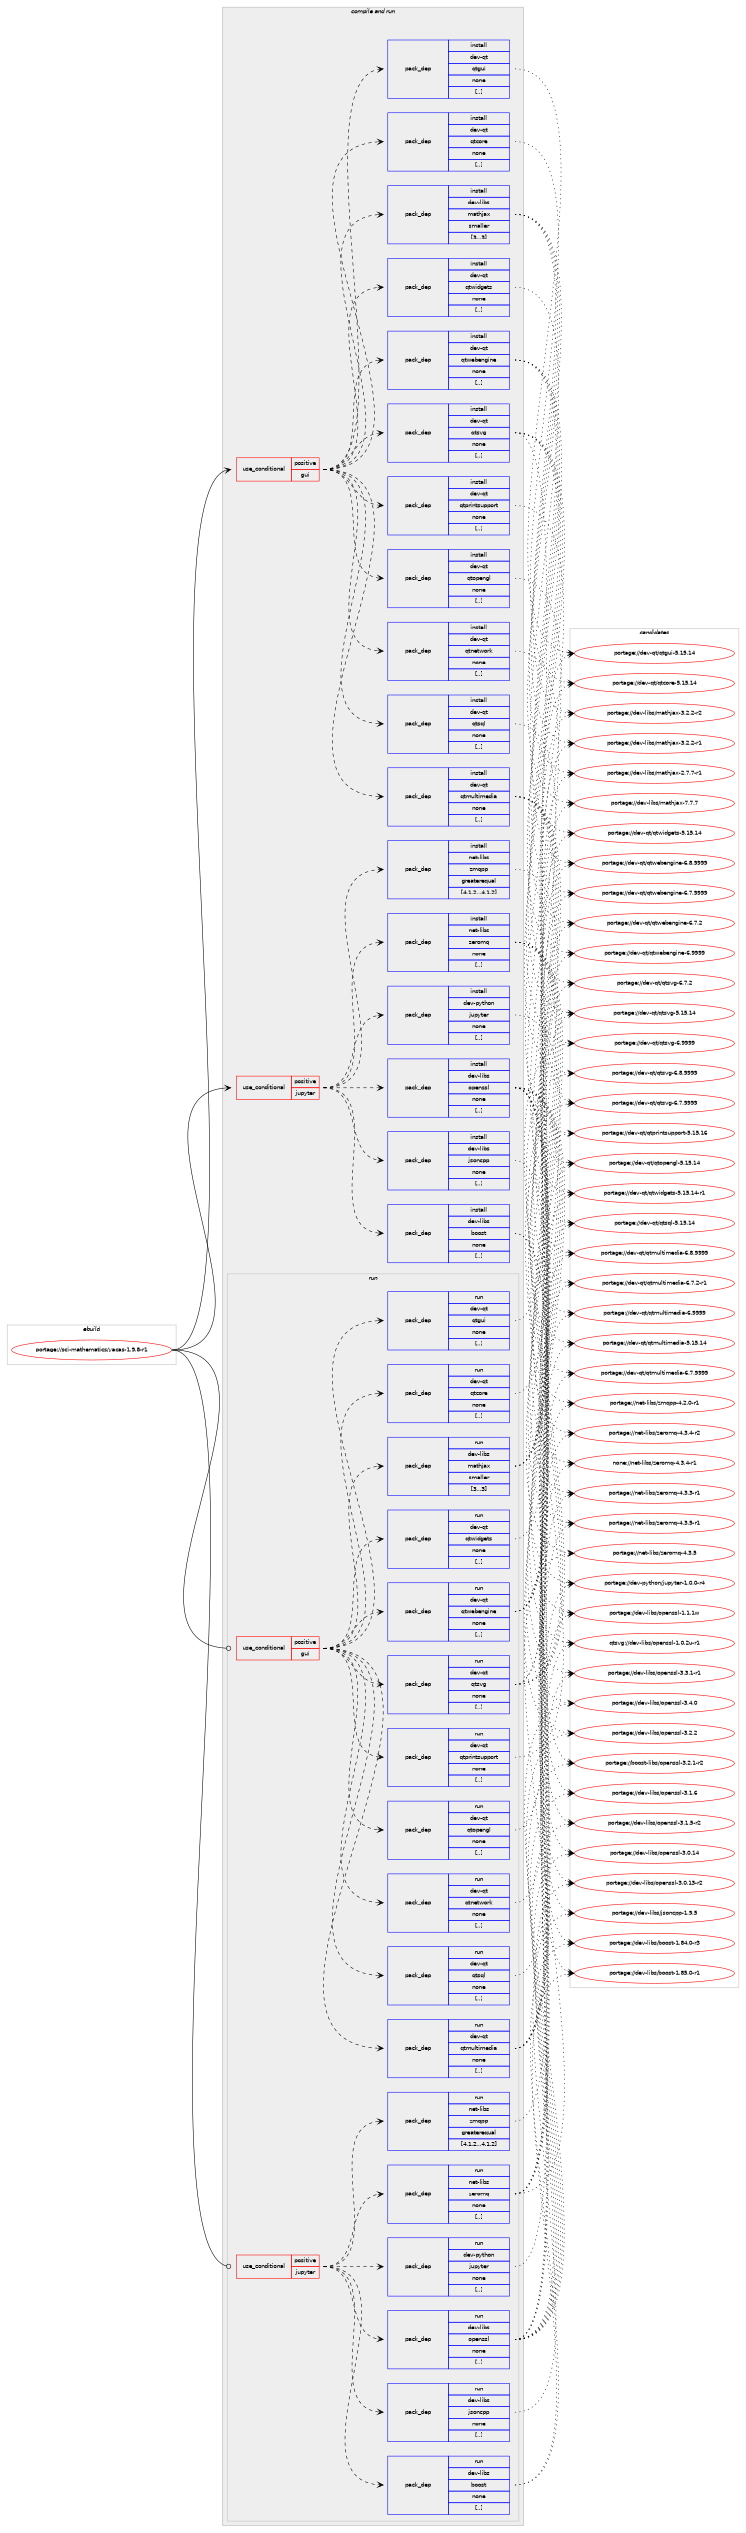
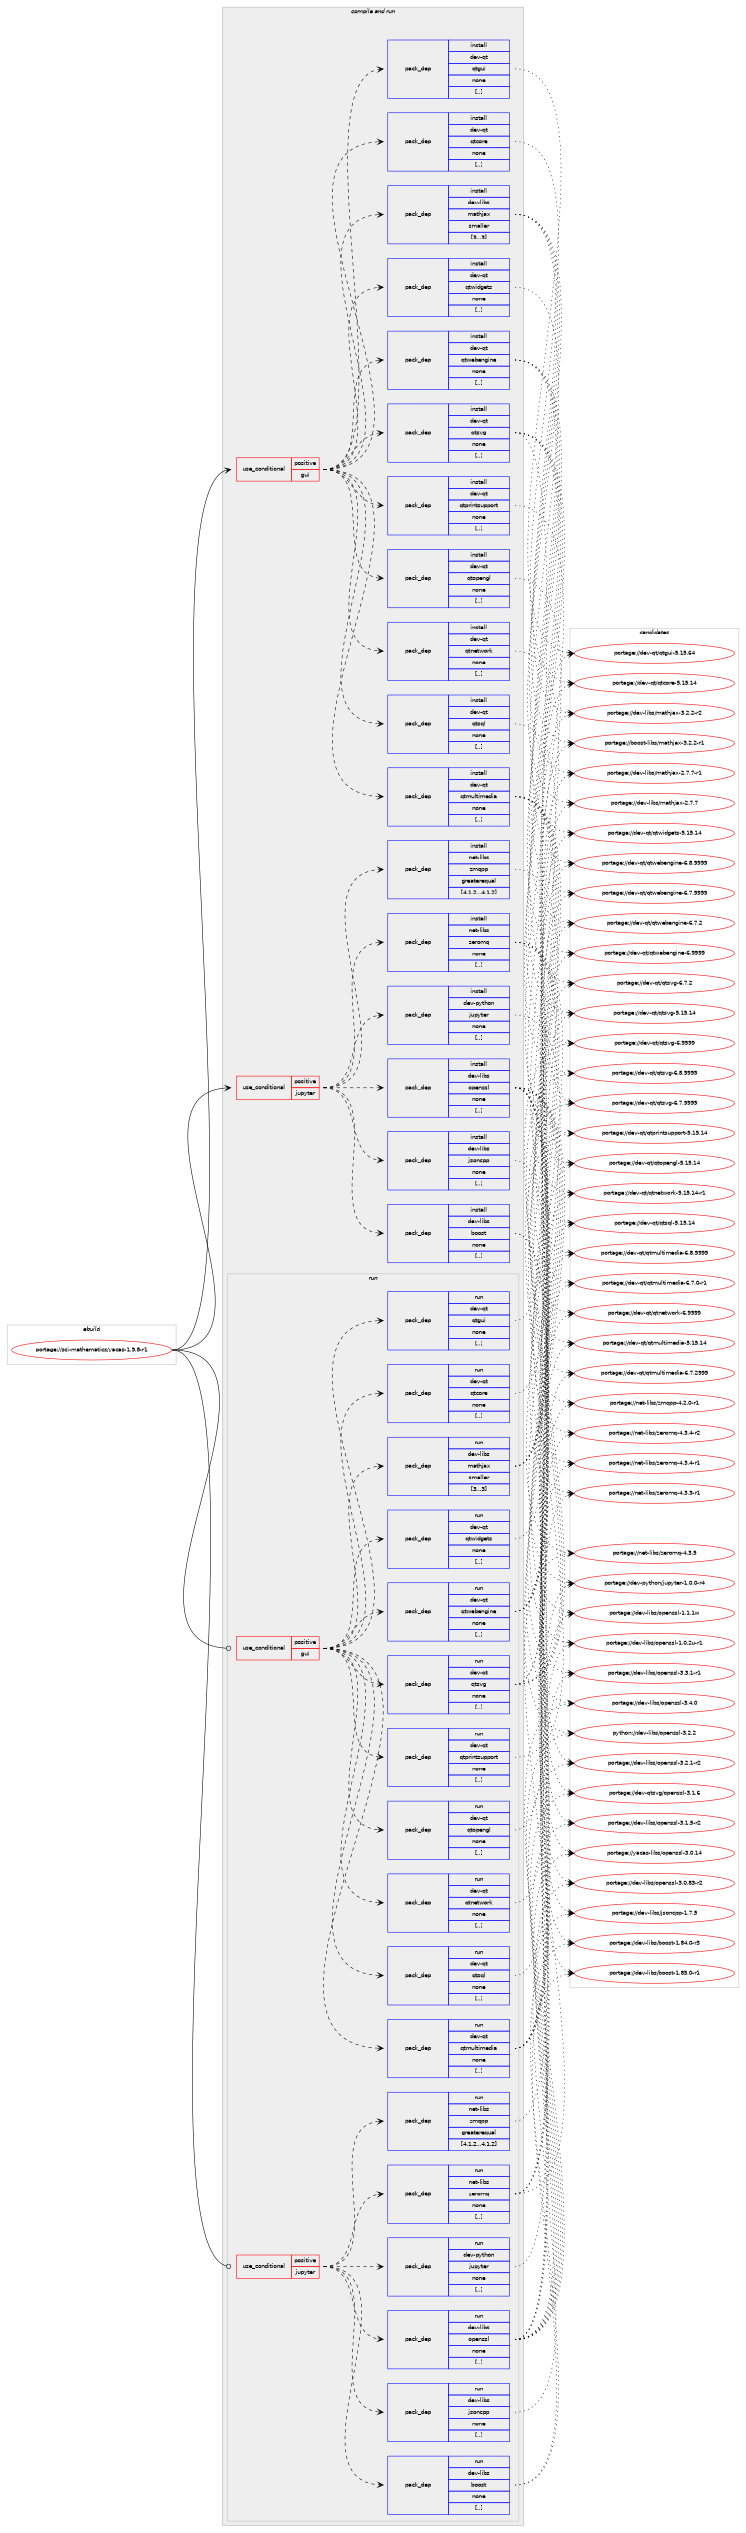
(654, 653) -> (654, 653)
(654, 743) -> (654, 743)
(654, 803) -> (654, 803)
(654, 1133) -> (654, 1133)
(654, 1193) -> (654, 1193)
(654, 1283) -> (654, 1283)
(654, 1313) -> (654, 1313)
(654, 1373) -> (654, 1373)
(654, 1463) -> (654, 1463)
(654, 1523) -> none
(654, 1643) -> (654, 1643)
(654, 1733) -> (654, 1733)
(654, 1763) -> (654, 1763)
(654, 1793) -> (654, 1793)
(654, 1853) -> (654, 1853)
(654, 1883) -> (654, 1883)
(654, 1913) -> (654, 1913)
